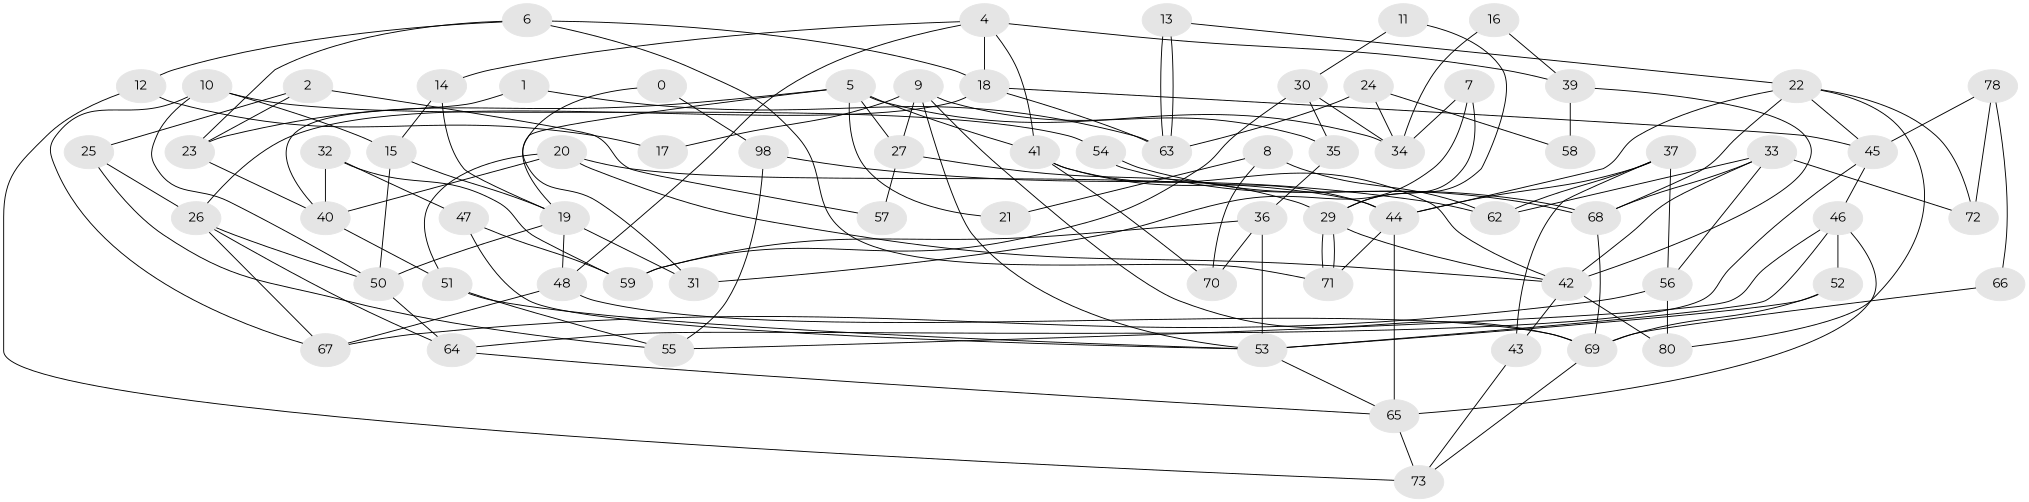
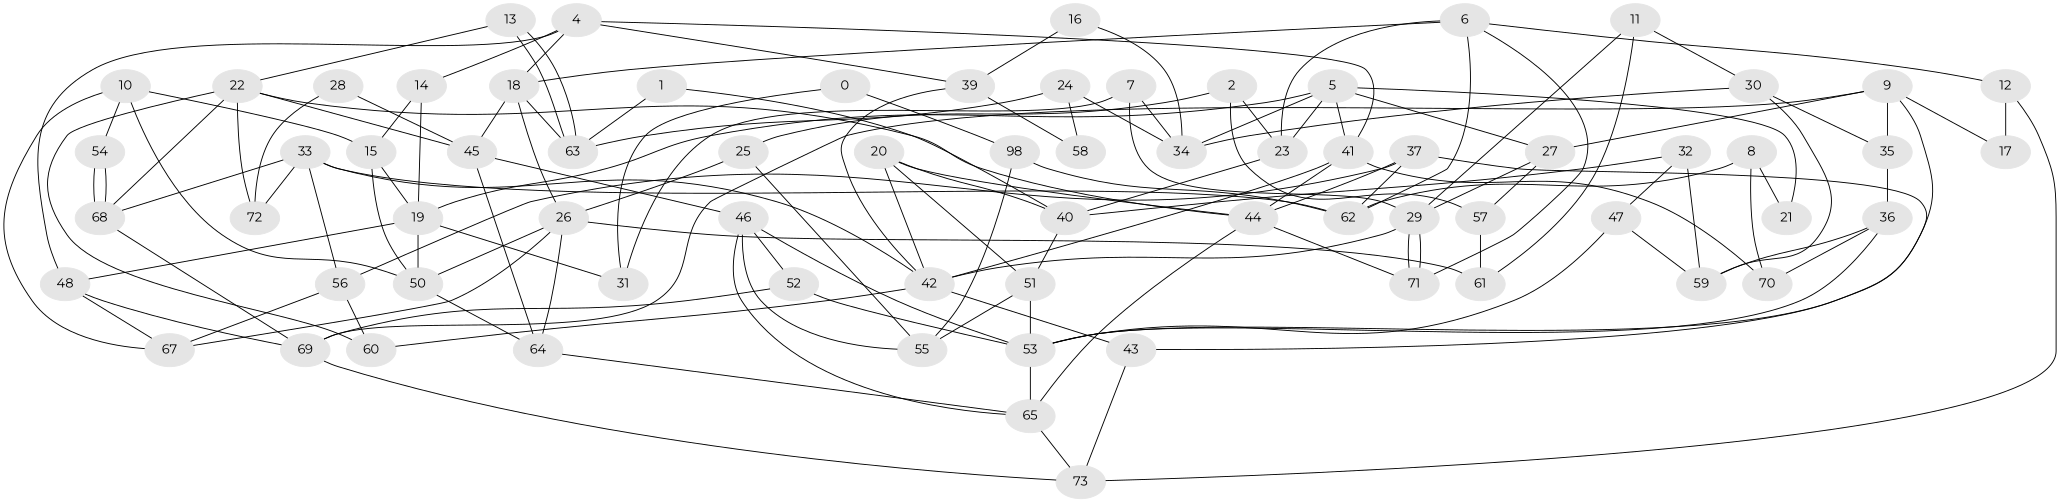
(1993, 86) -> (338, 86)
none -> (1459, 148)
none -> (1480, 284)
(2000, 284) -> none
(1667, 350) -> (371, 350)
